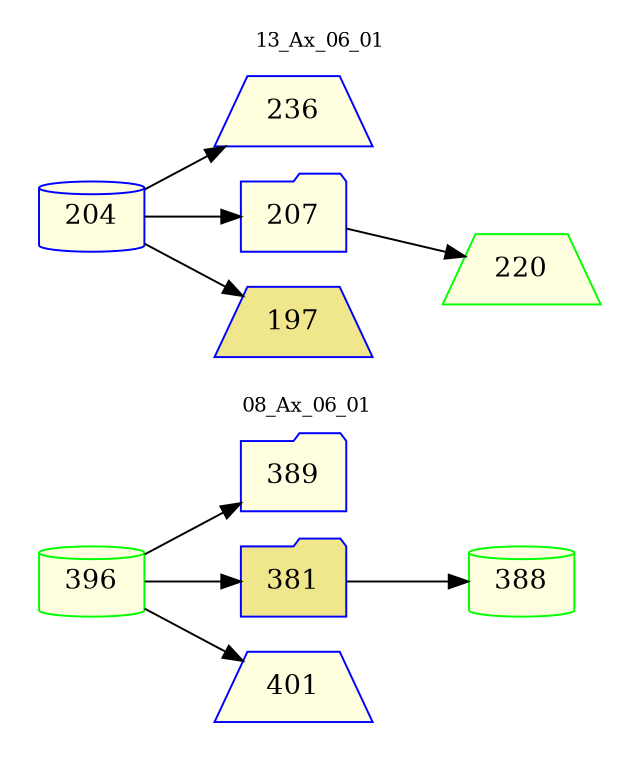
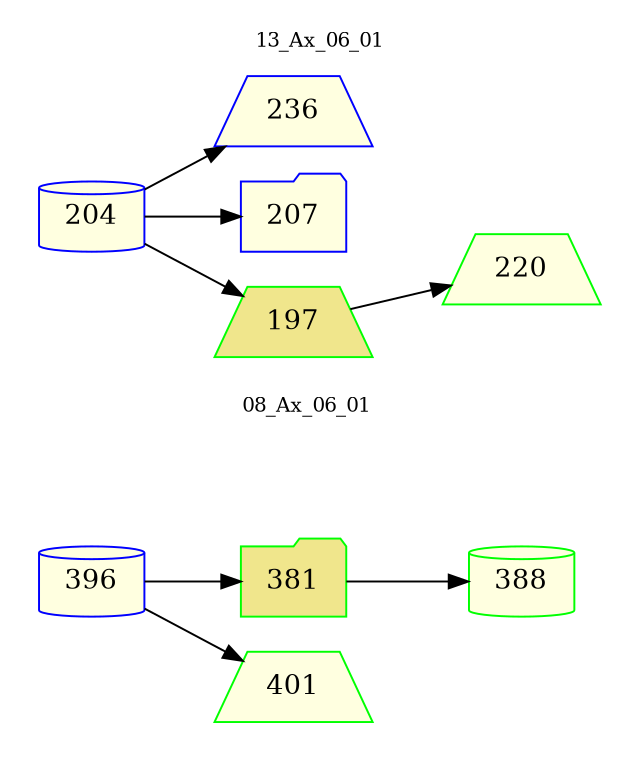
(396, 240) -> (391, 300)
(294, 322) -> (294, 322)
(294, 476) -> none
(92, 582) -> (92, 582)
(294, 582) -> (294, 582)
(294, 687) -> (294, 687)
